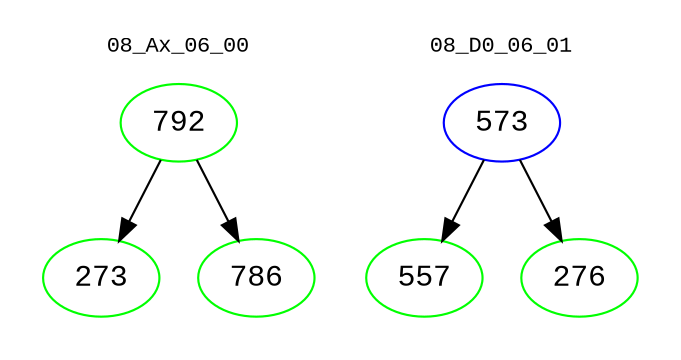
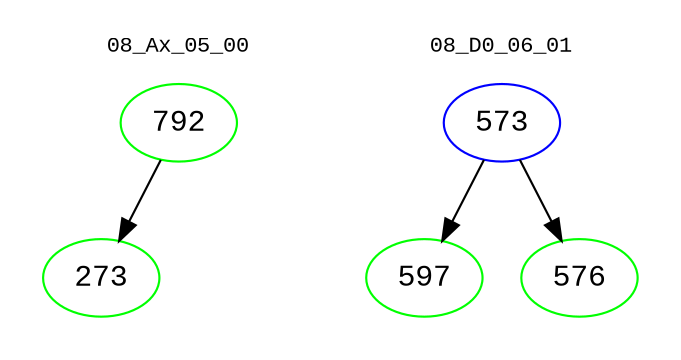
(179, 46) -> (179, 46)
(256, 278) -> none
(424, 278) -> (424, 278)
(579, 278) -> (579, 278)
